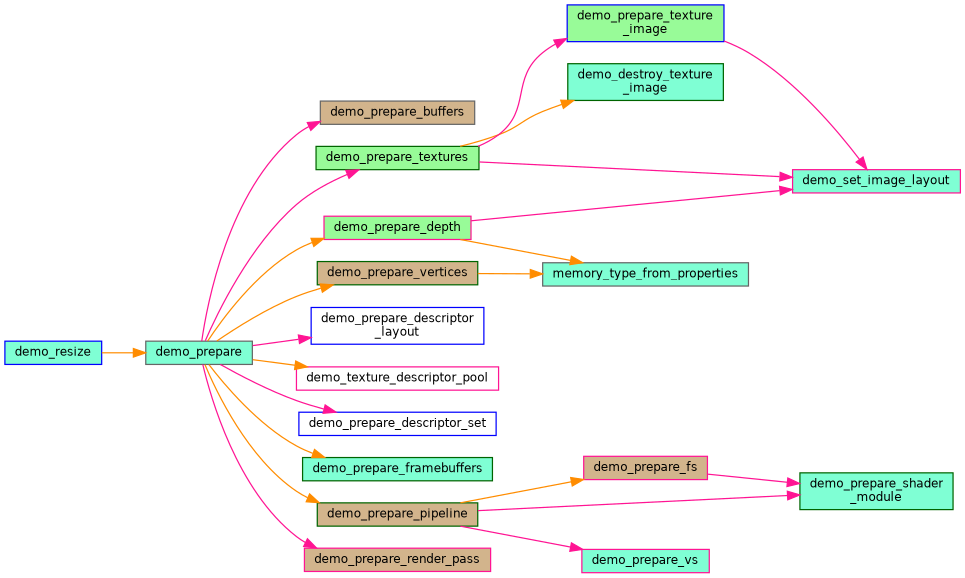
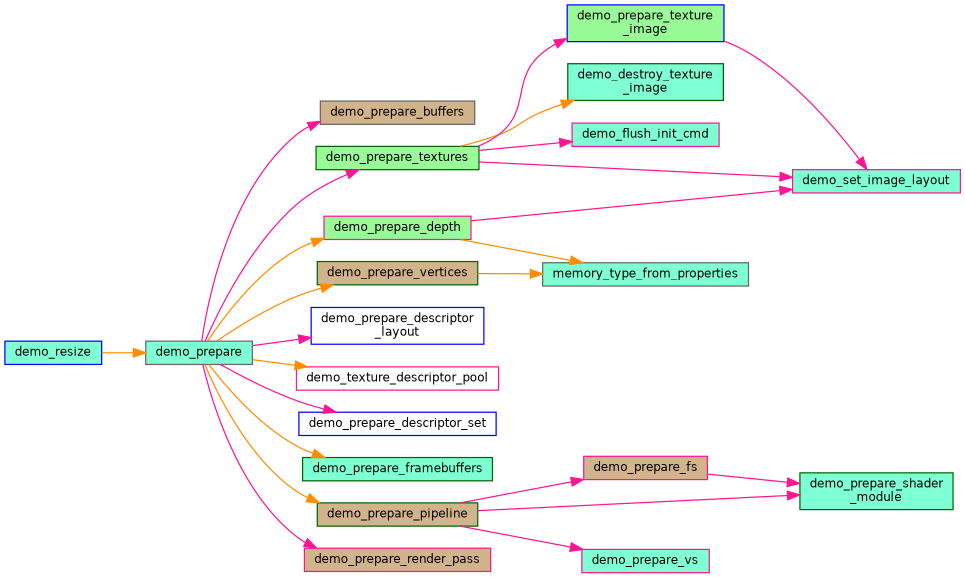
none -> (646, 135)
(516, 492) -> (516, 492)
